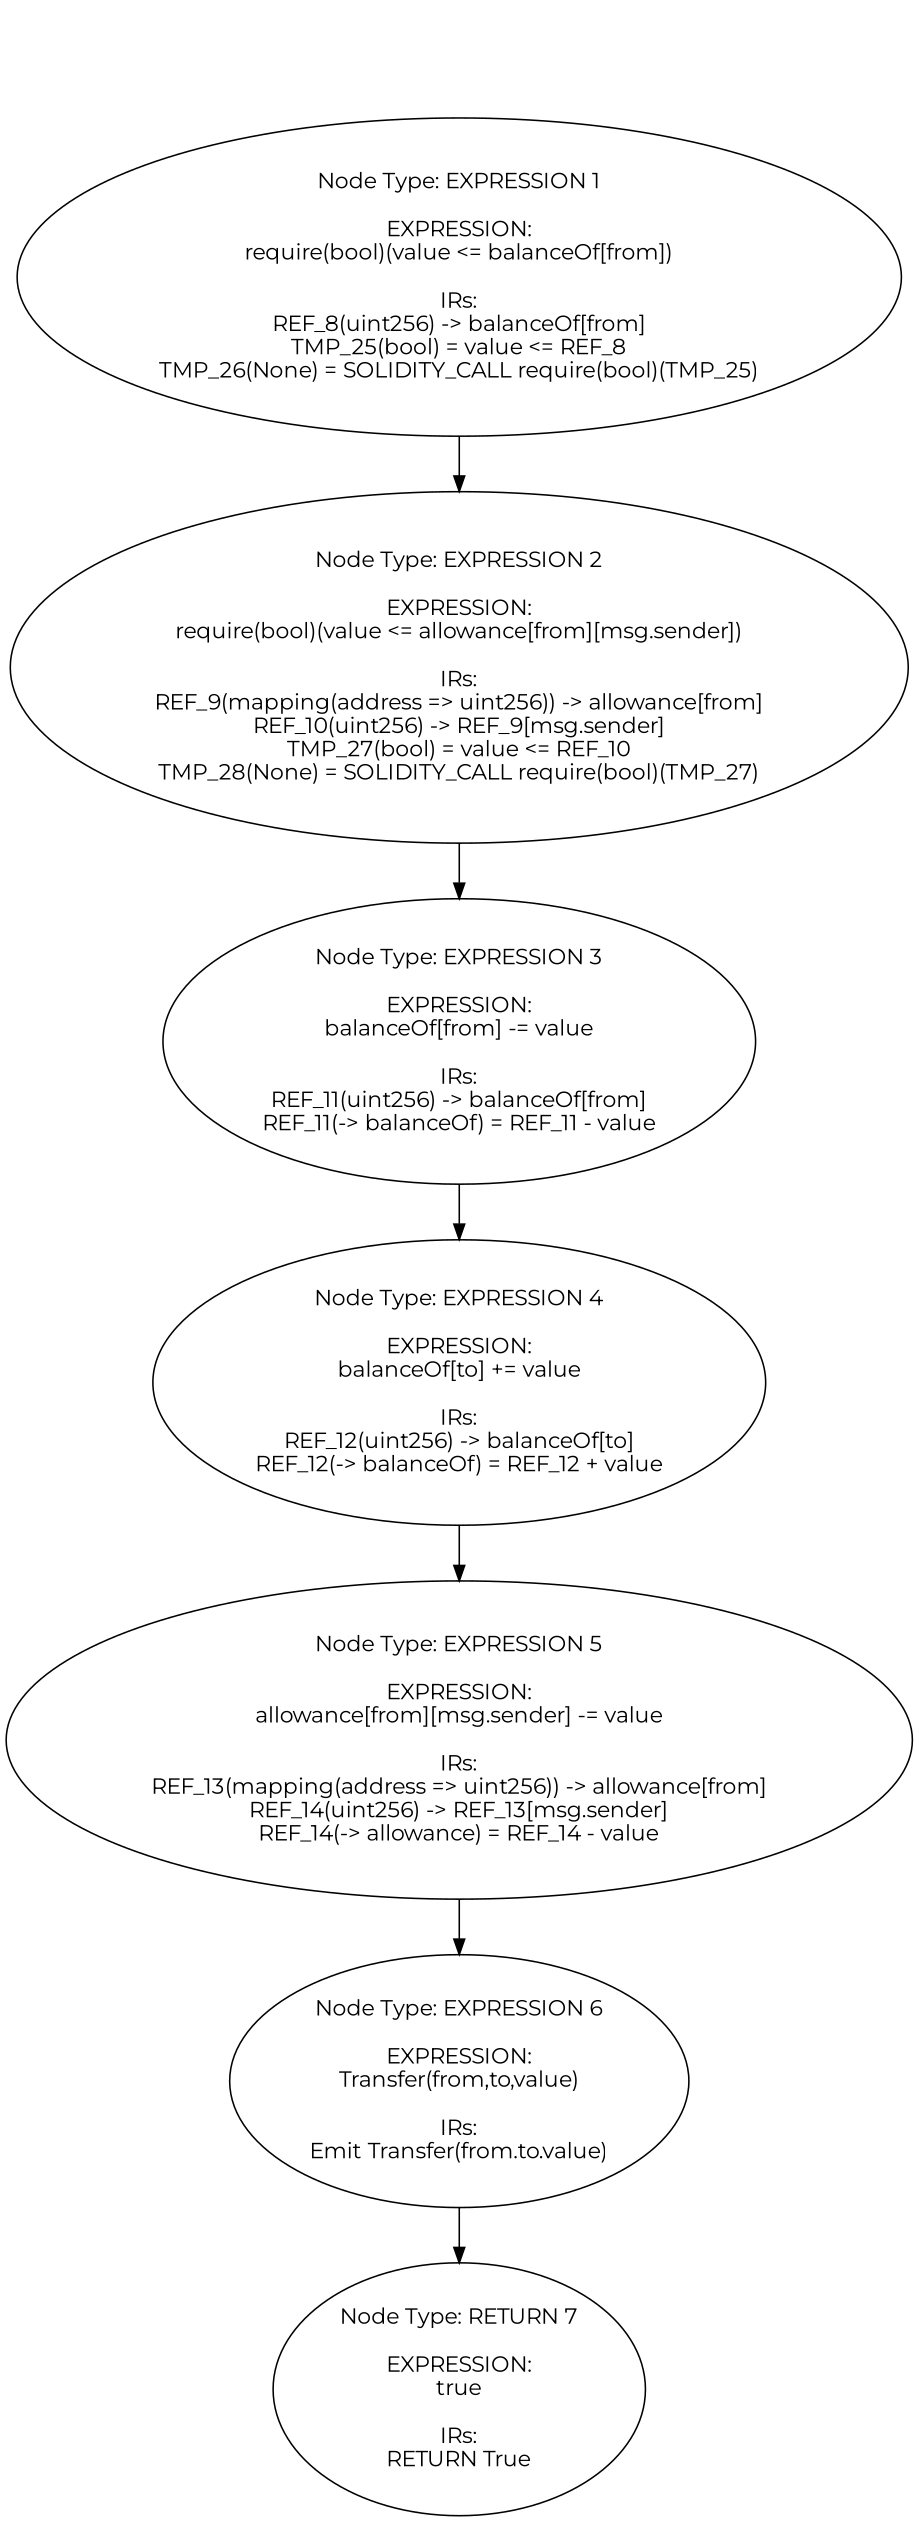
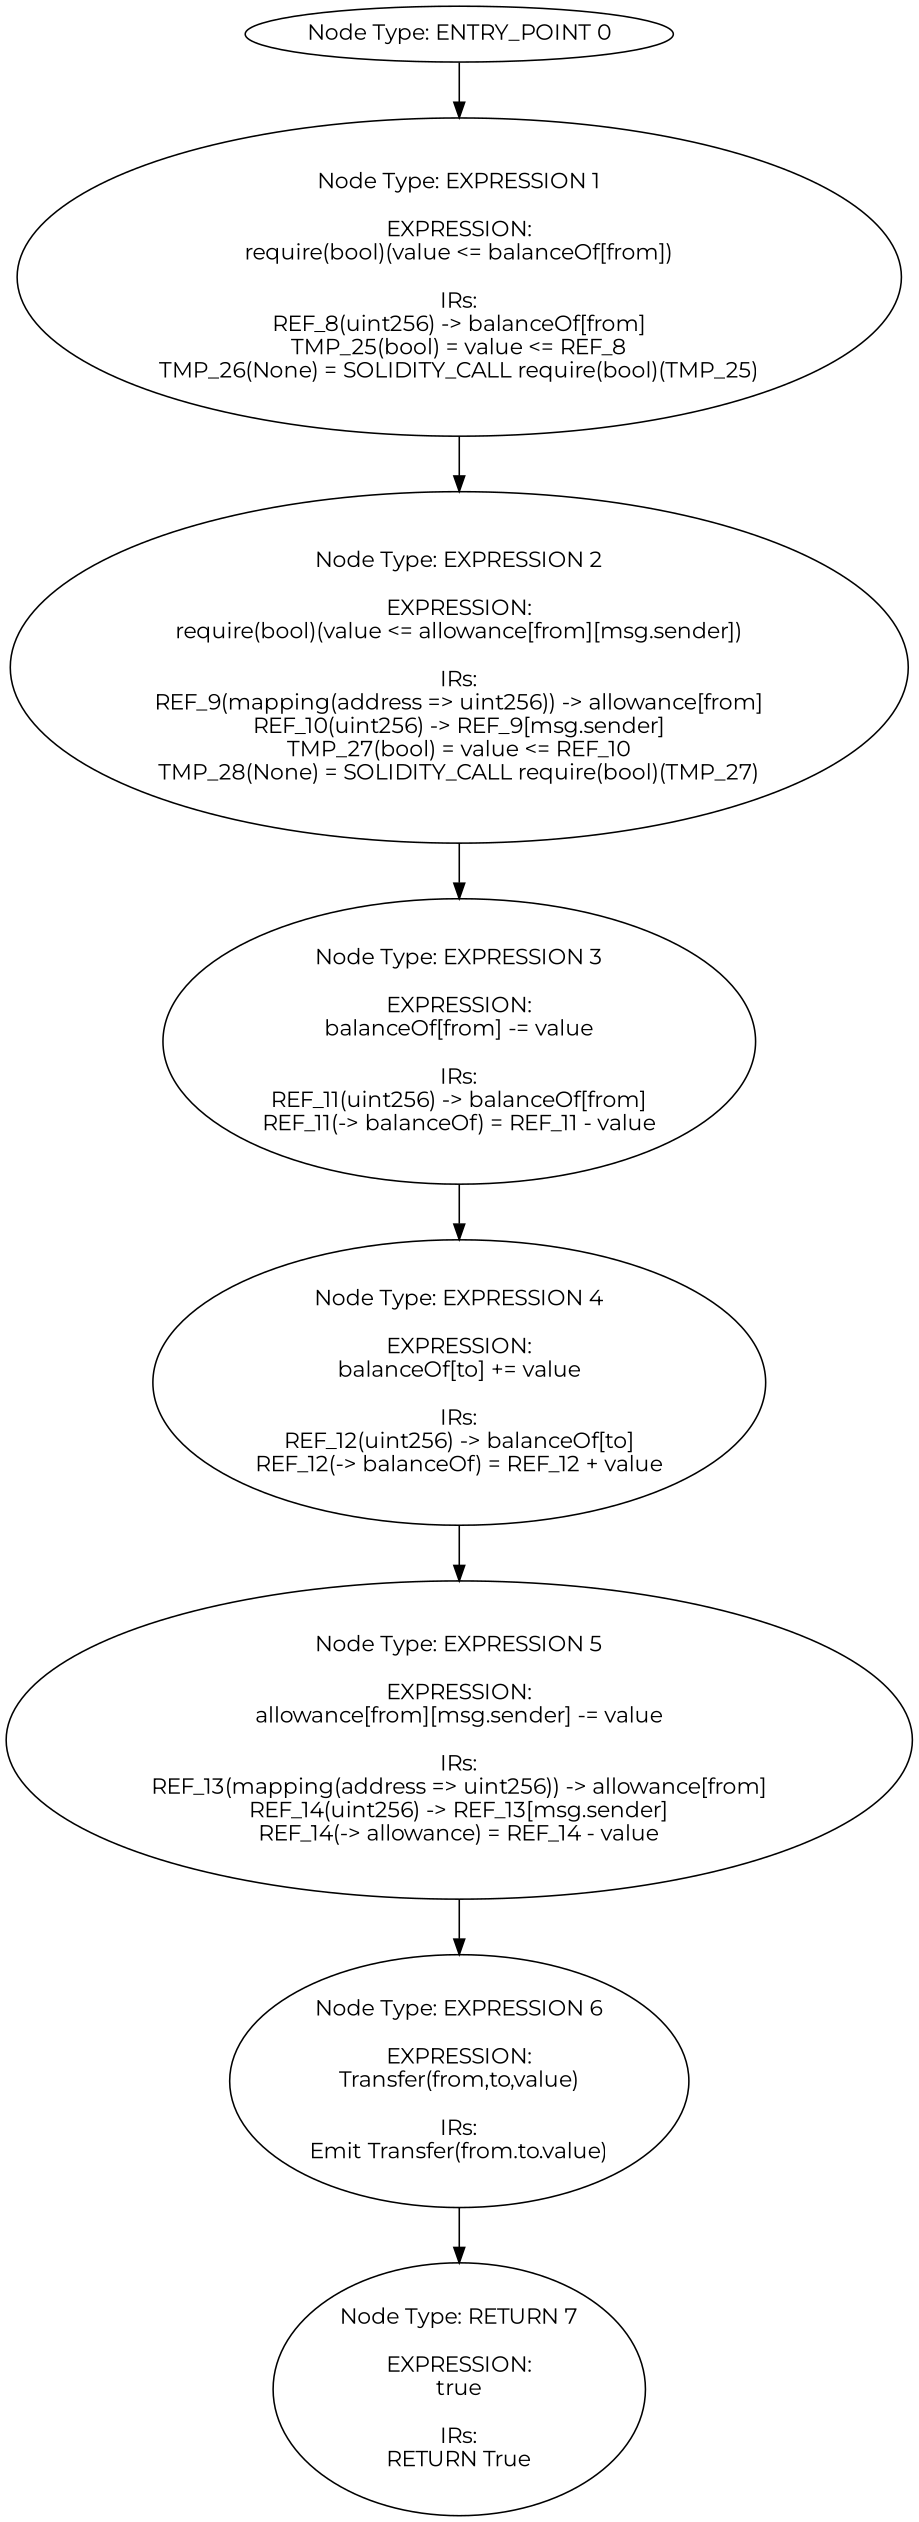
none -> (459, 34)
